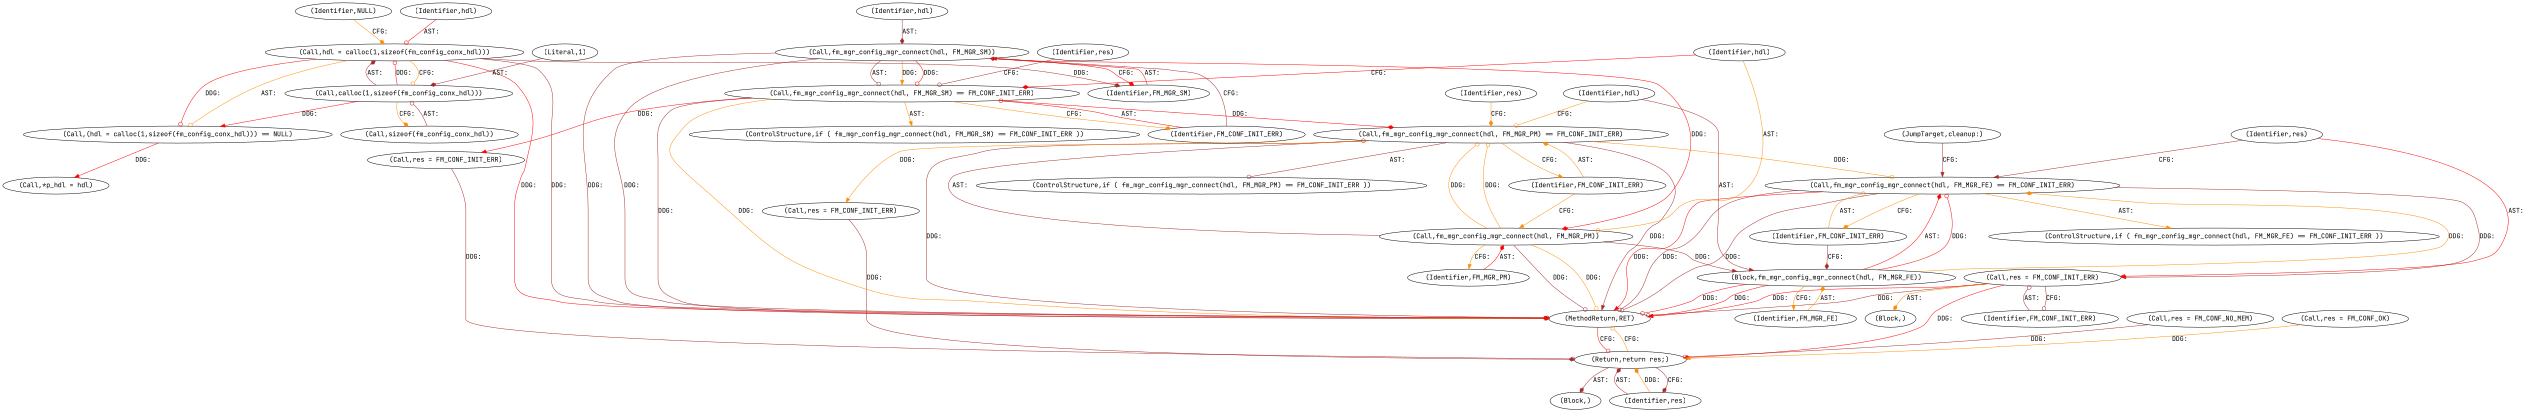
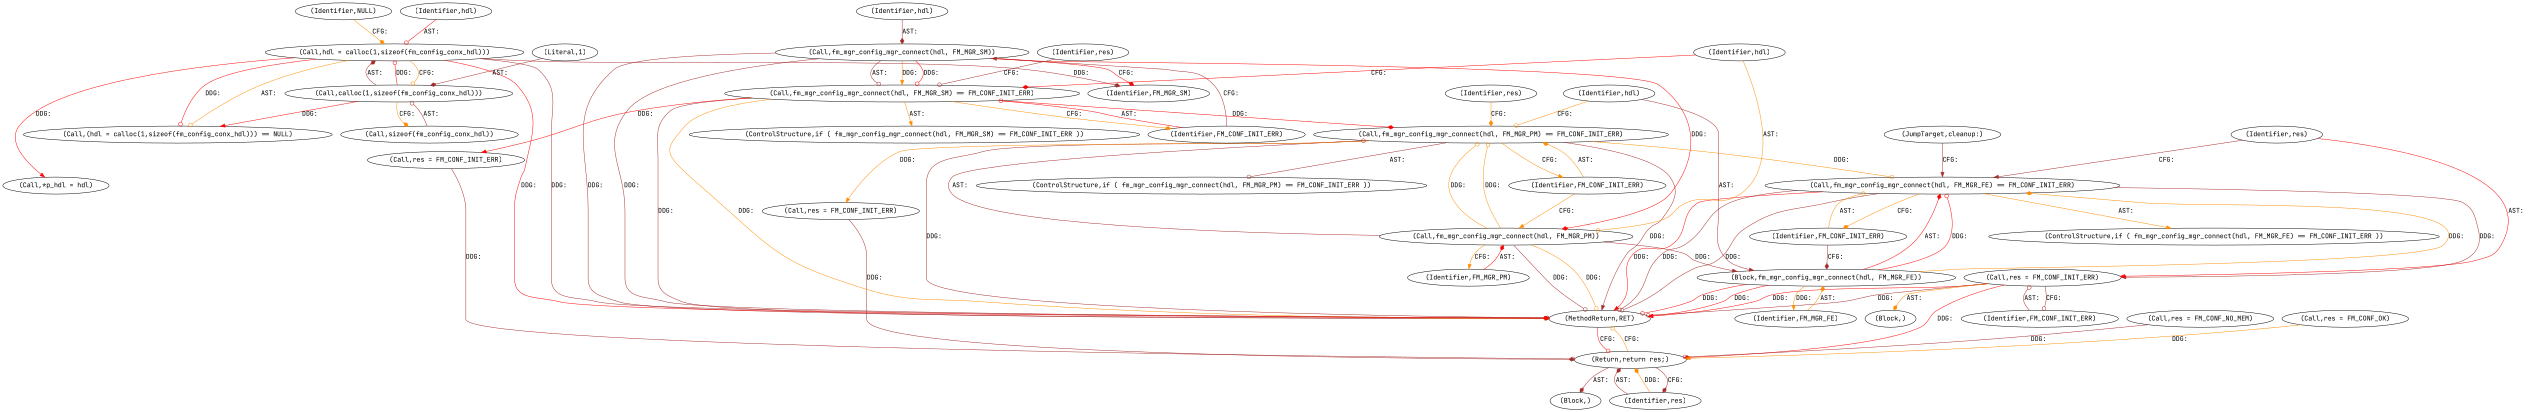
(1076, 64) -> none
(119, 159) -> (123, 81)
(1806, 298) -> (1806, 298)
